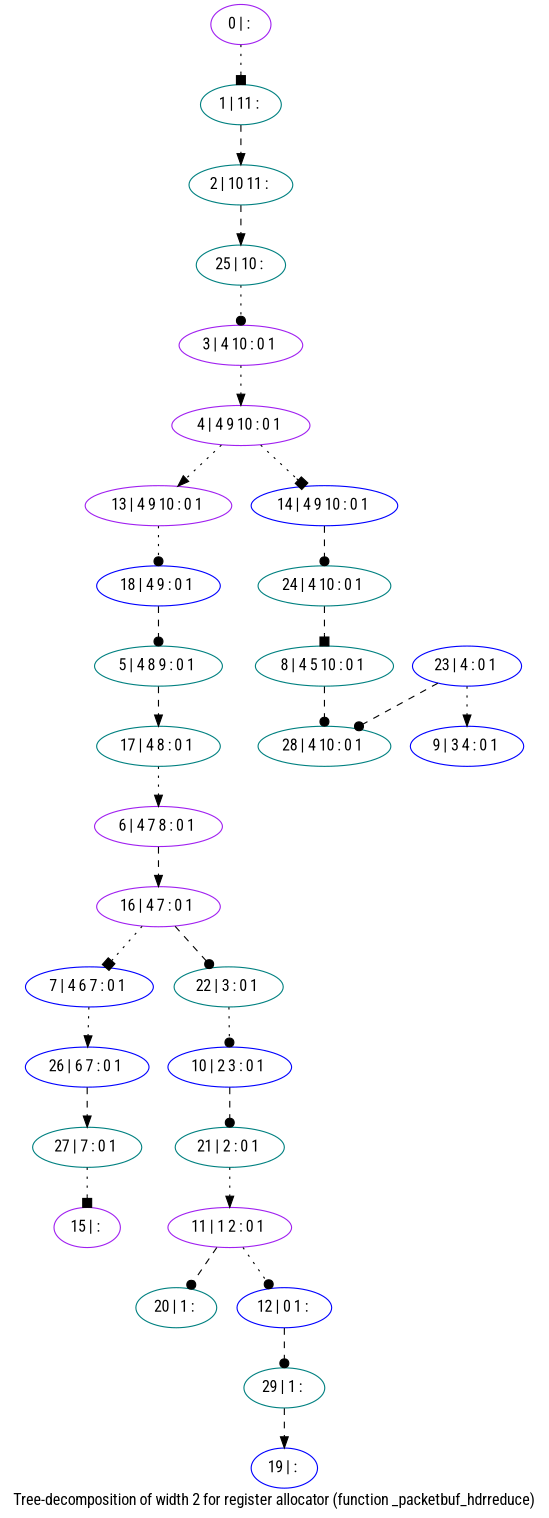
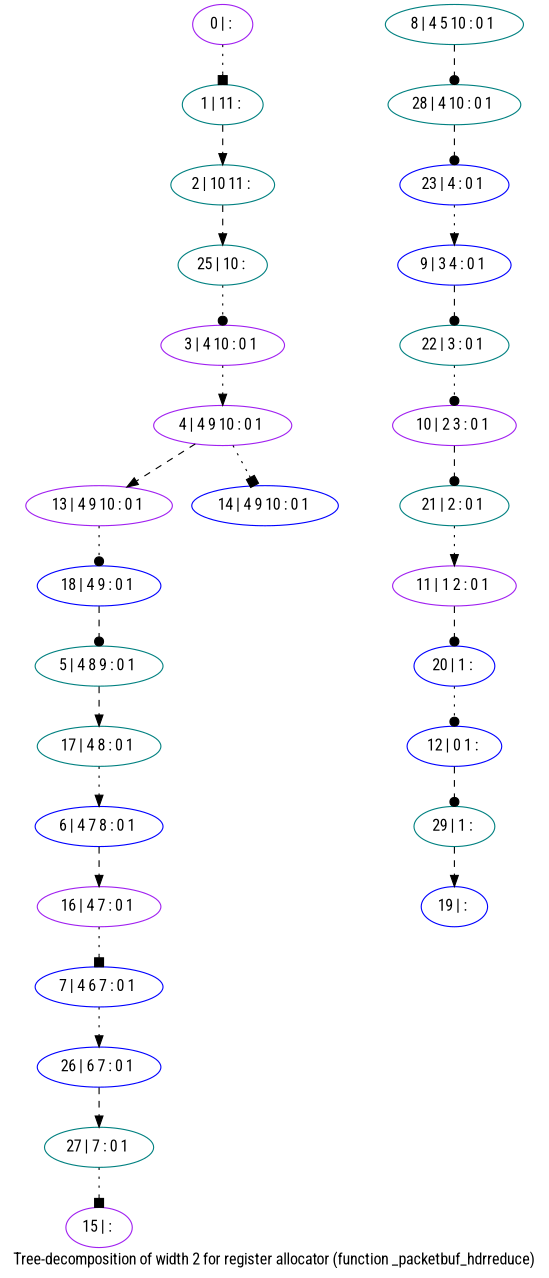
(204, 462) -> (166, 462)
(324, 586) -> none
(400, 704) -> (454, 140)
(158, 827) -> (99, 827)
(191, 944) -> (454, 301)
(230, 1067) -> (454, 426)
(254, 1264) -> (454, 702)
(176, 1308) -> (454, 666)
